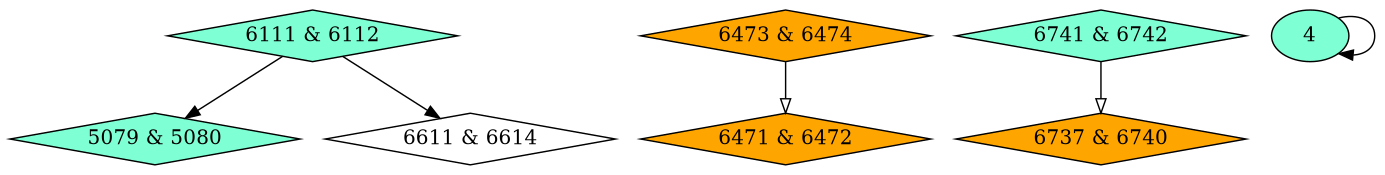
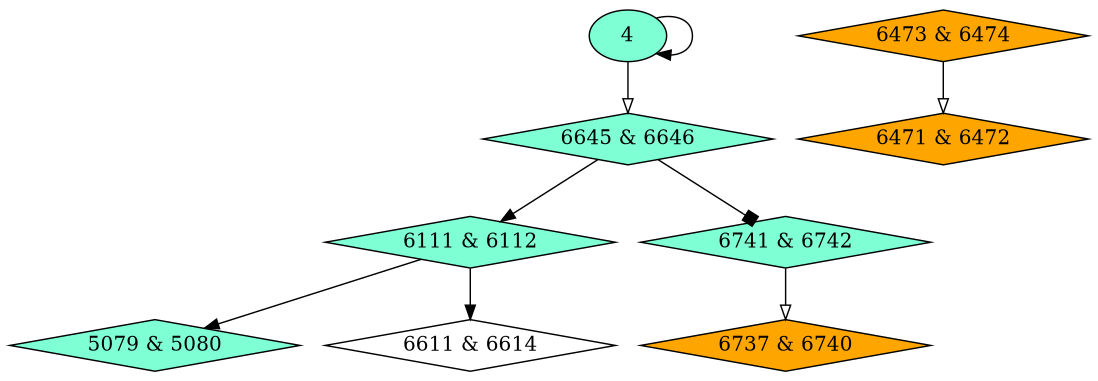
none -> (628, 139)
